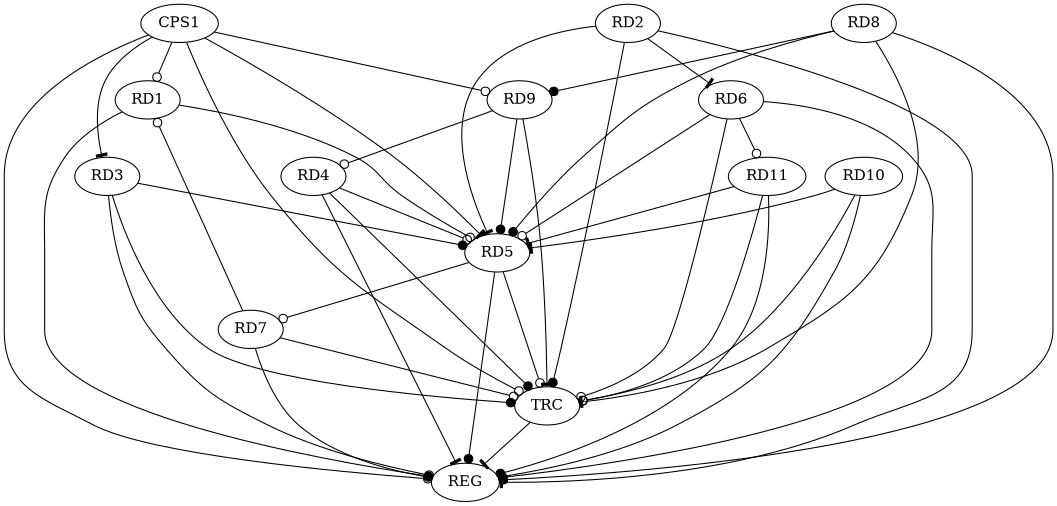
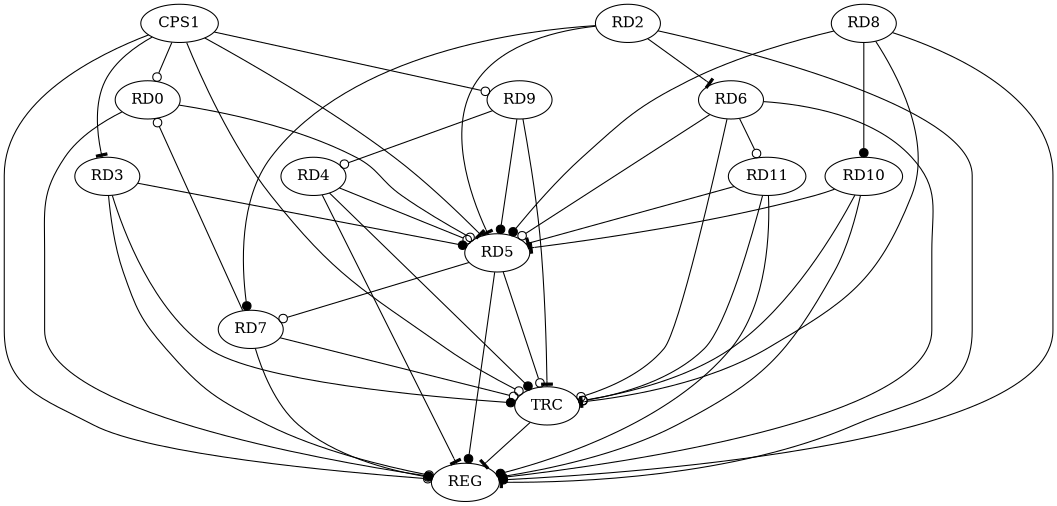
(696, 61) -> (864, 101)
(148, 100) -> (148, 100)
(591, 211) -> (351, 90)
